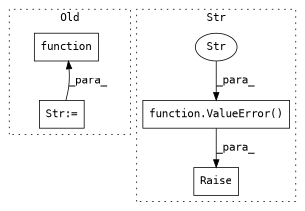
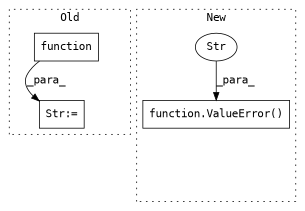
(216, 18) -> (216, 18)
(69, 85) -> (26, 77)
(216, 181) -> none
